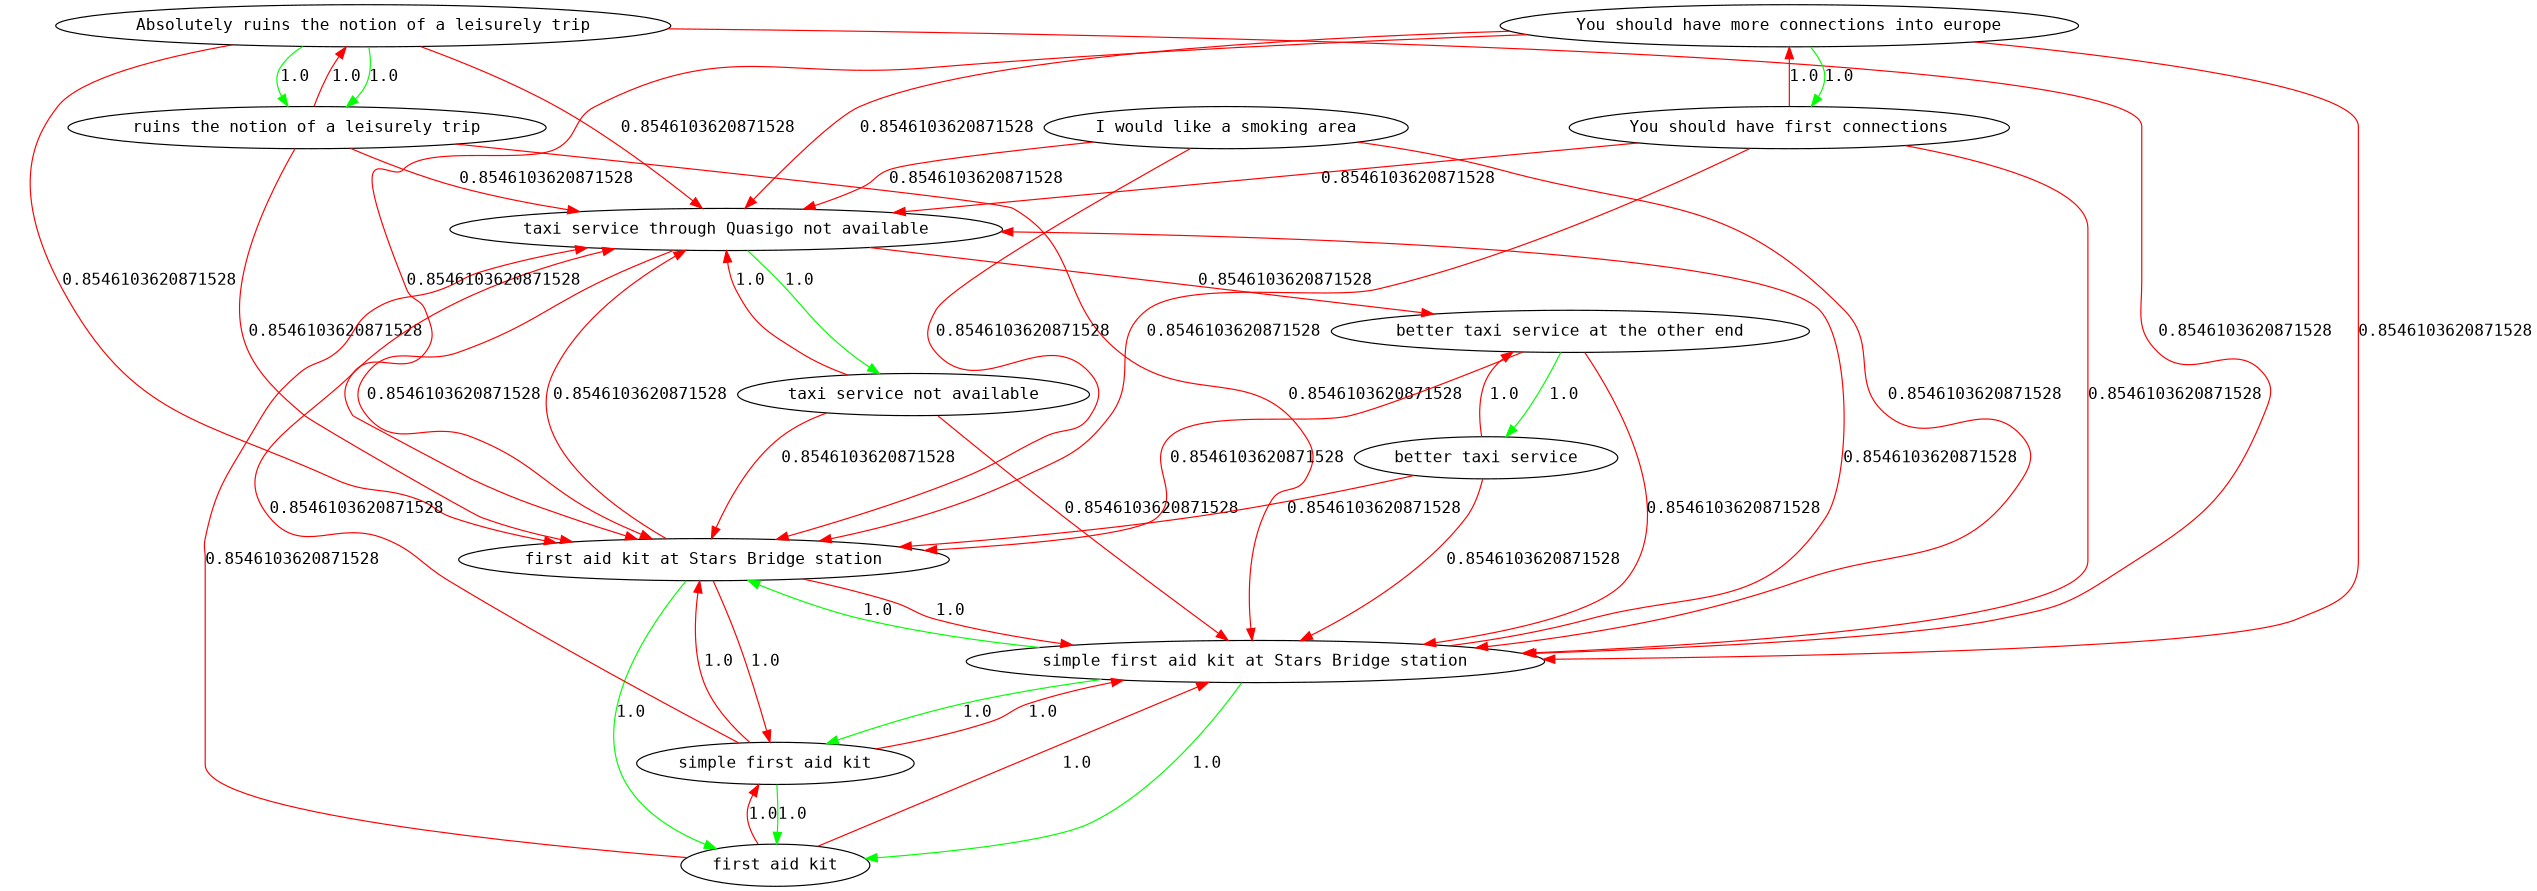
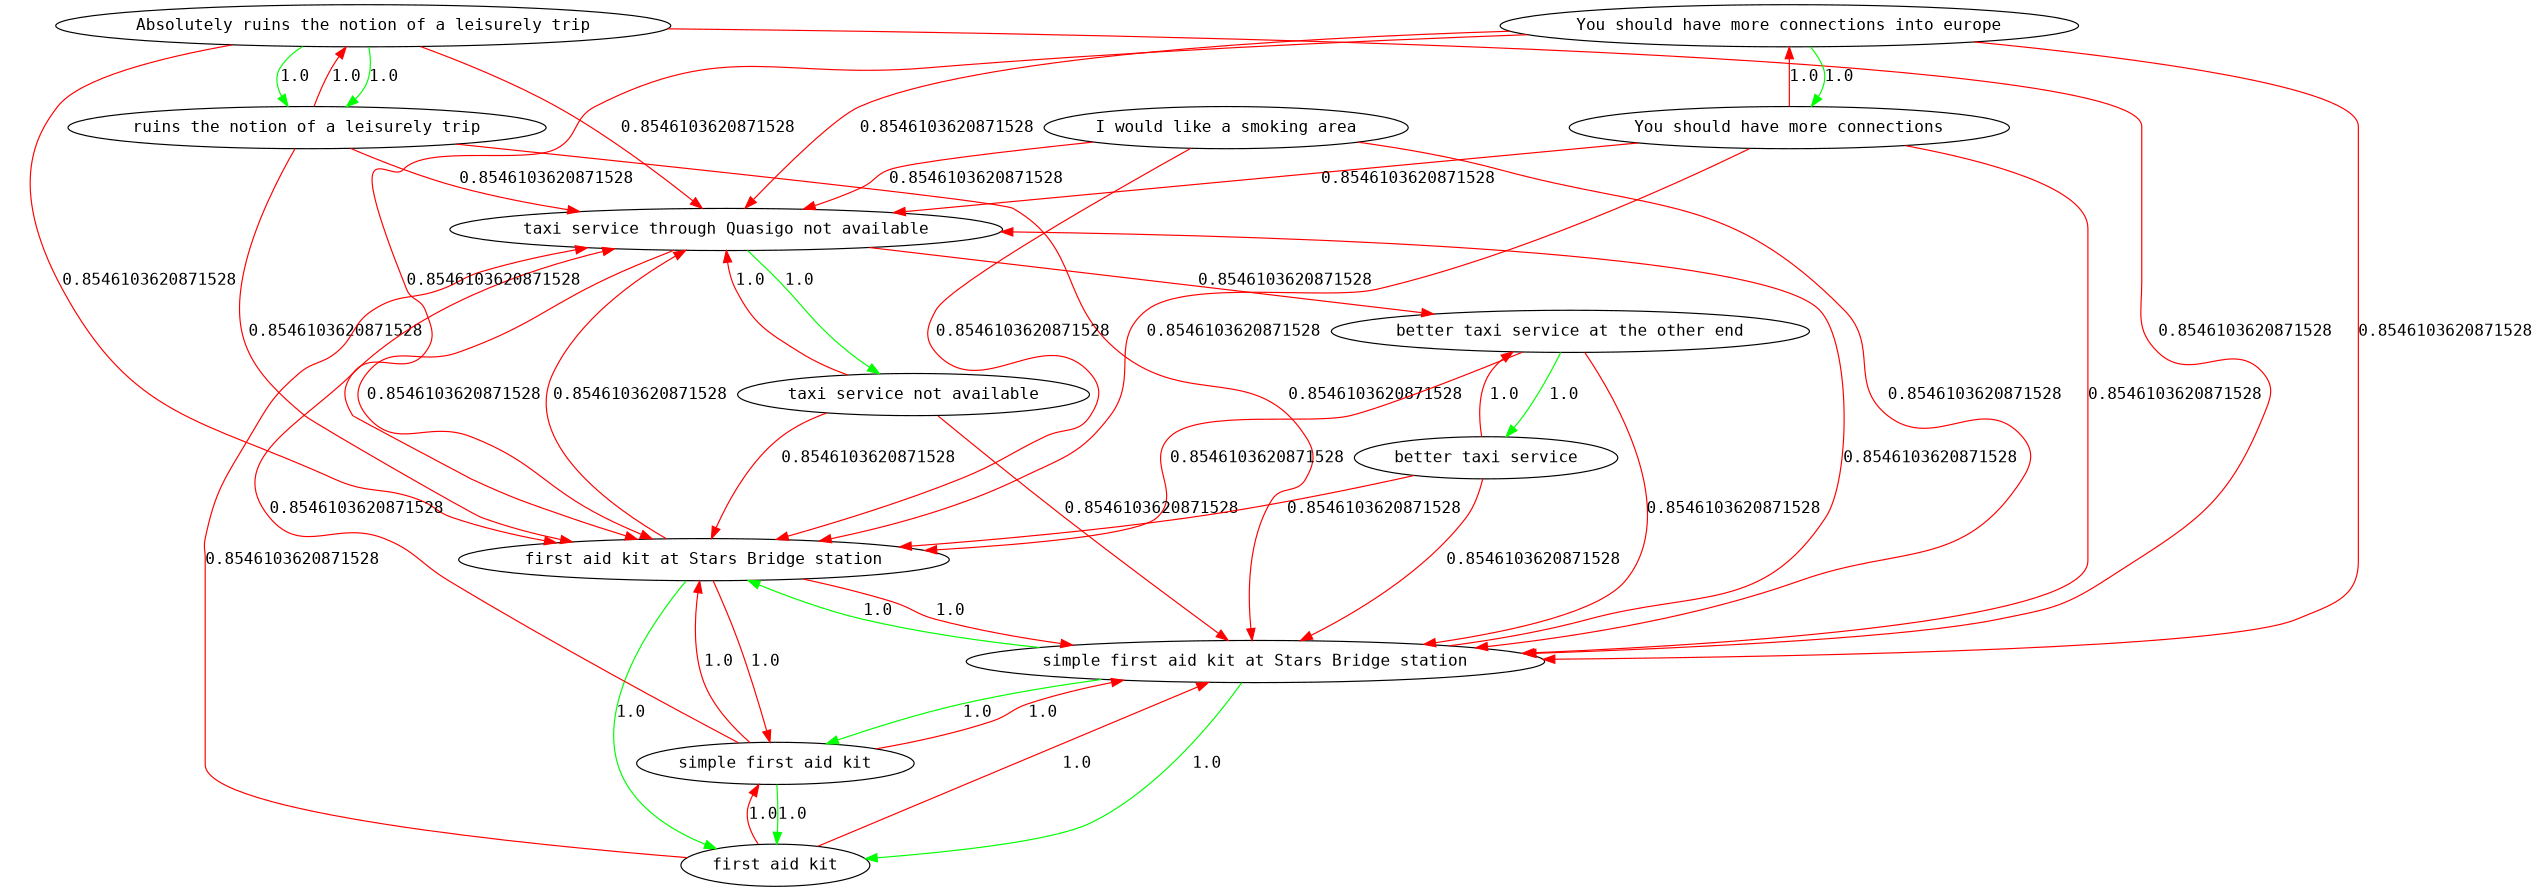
(1789, 128) -> (1789, 128)
